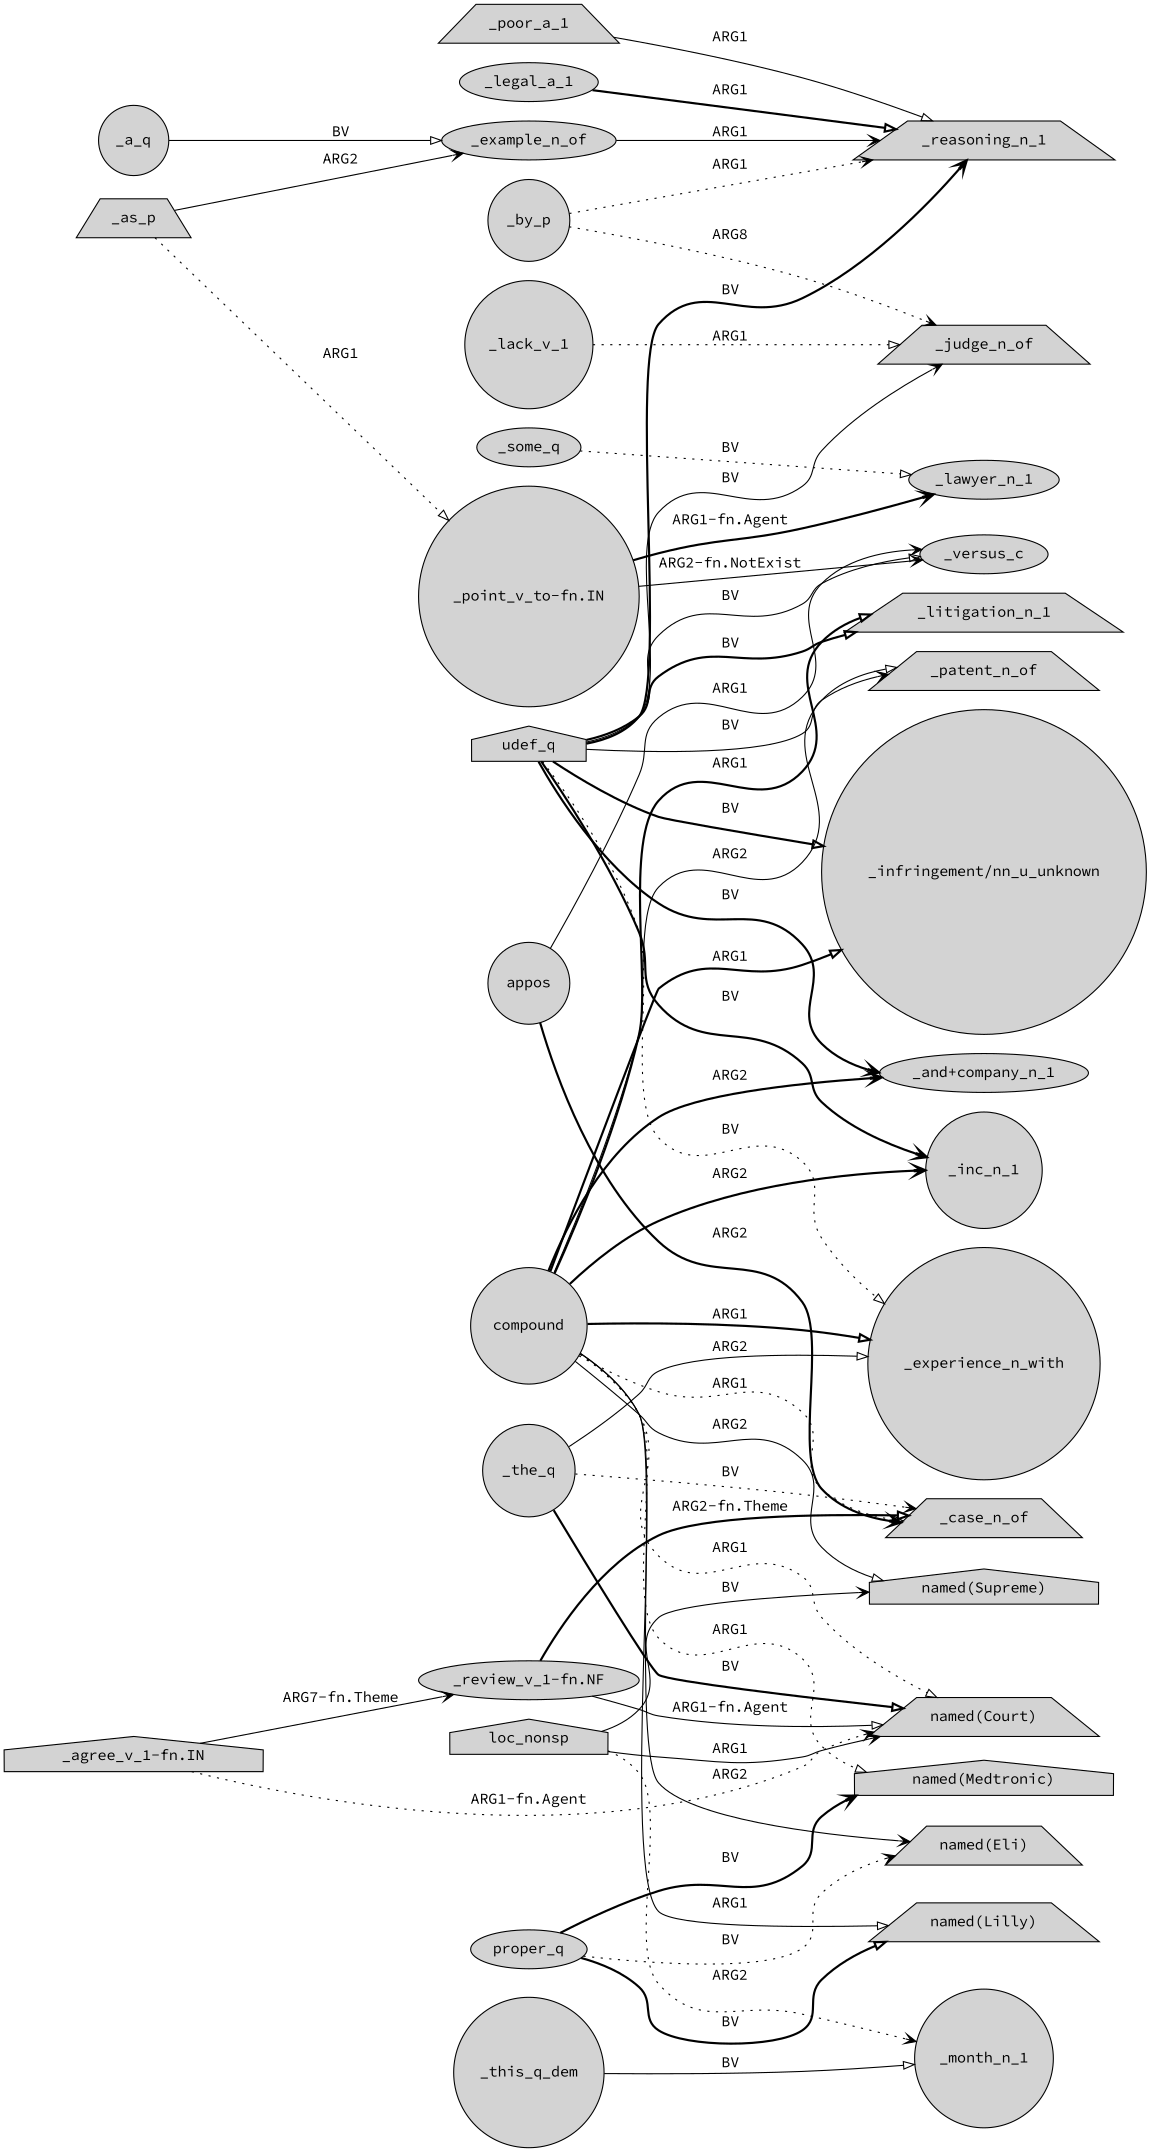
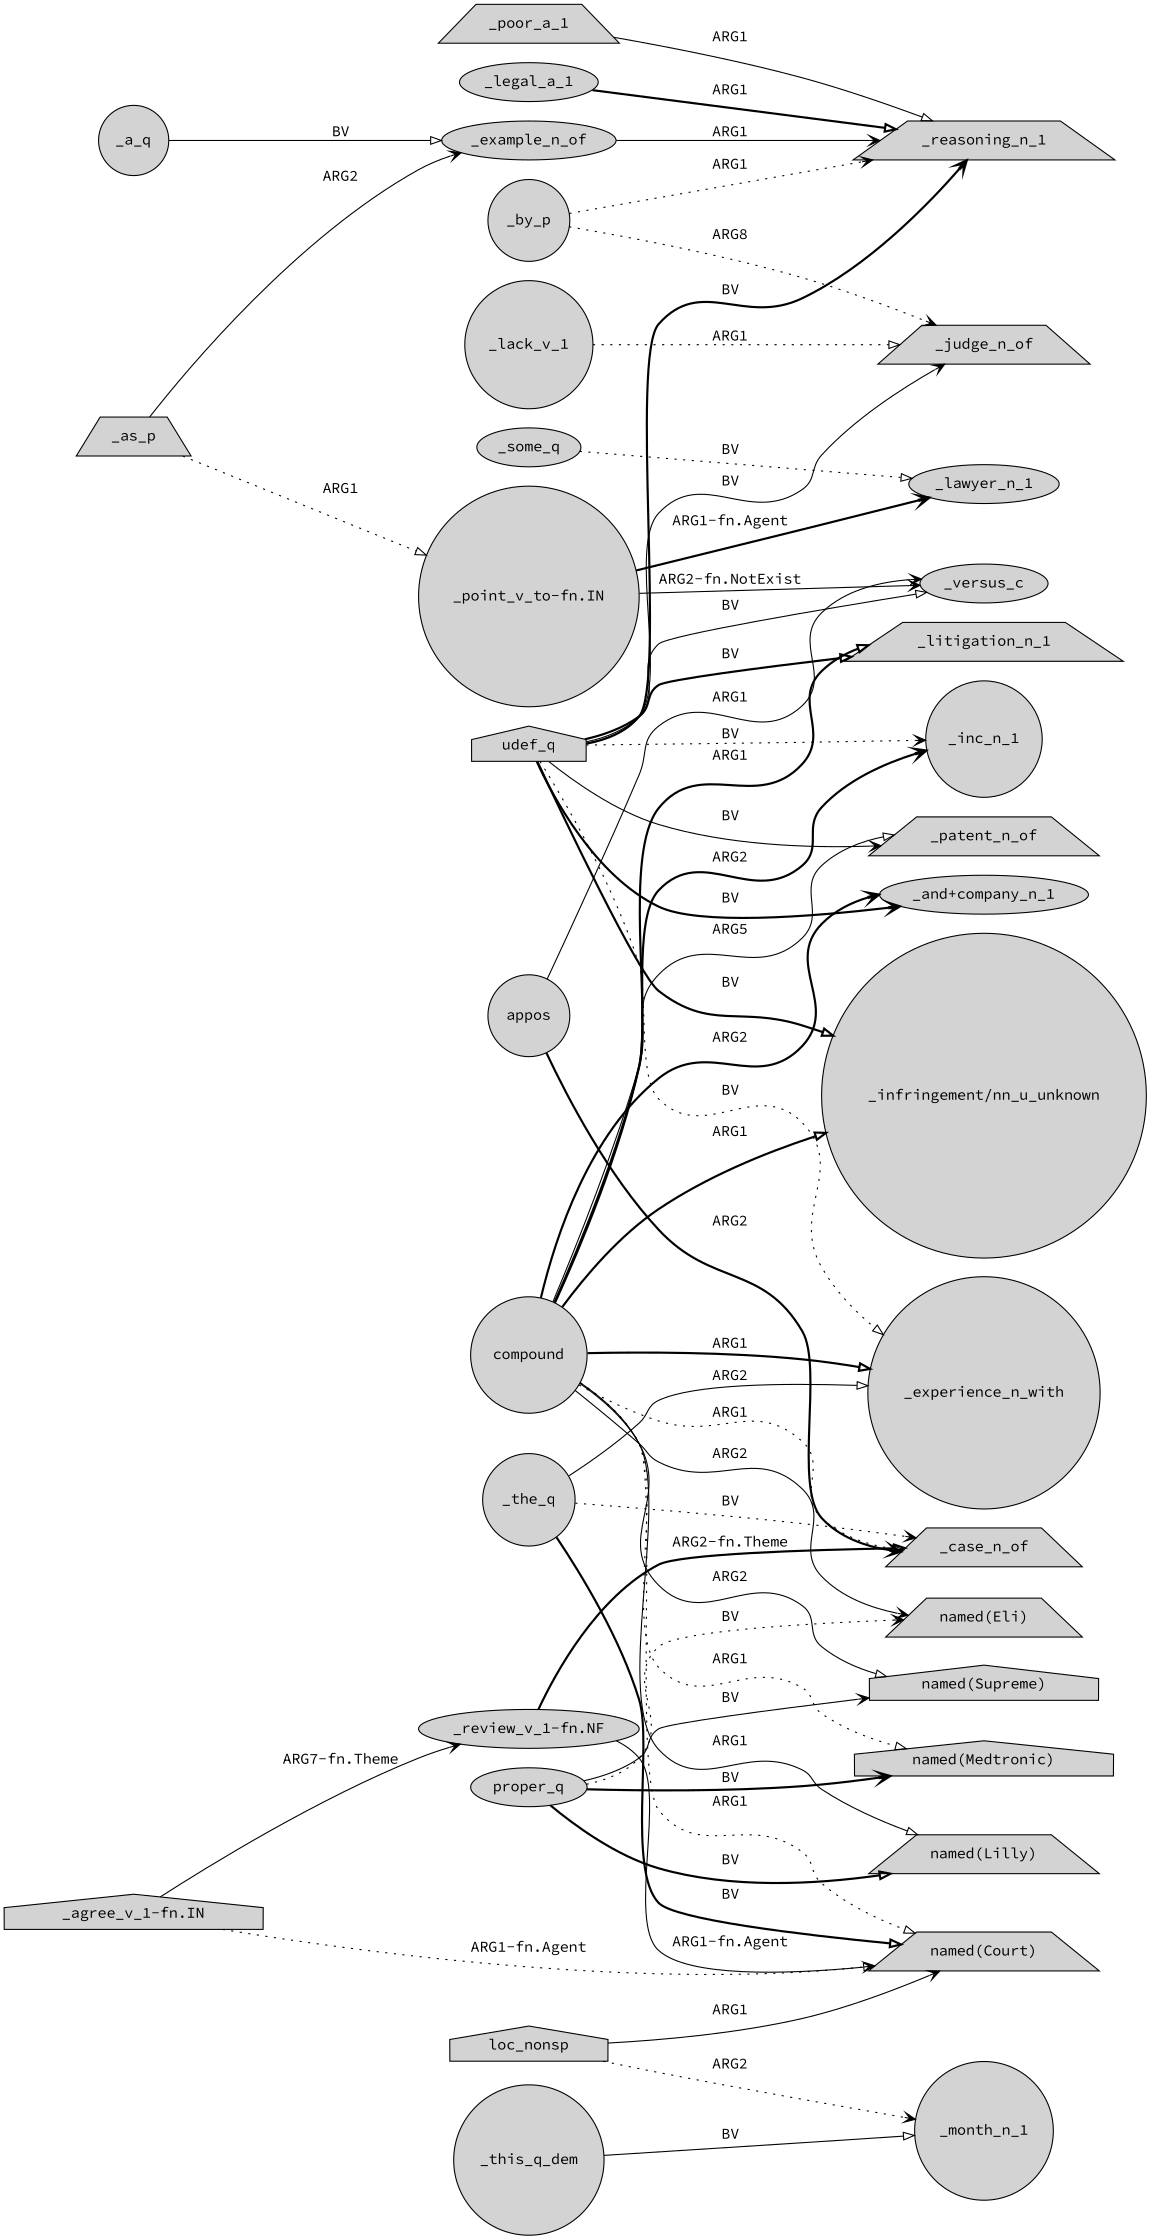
(730, 854) -> (730, 930)
(673, 1018) -> (750, 743)
(687, 1608) -> (710, 1719)
